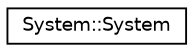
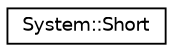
(97, 26) -> (87, 26)
